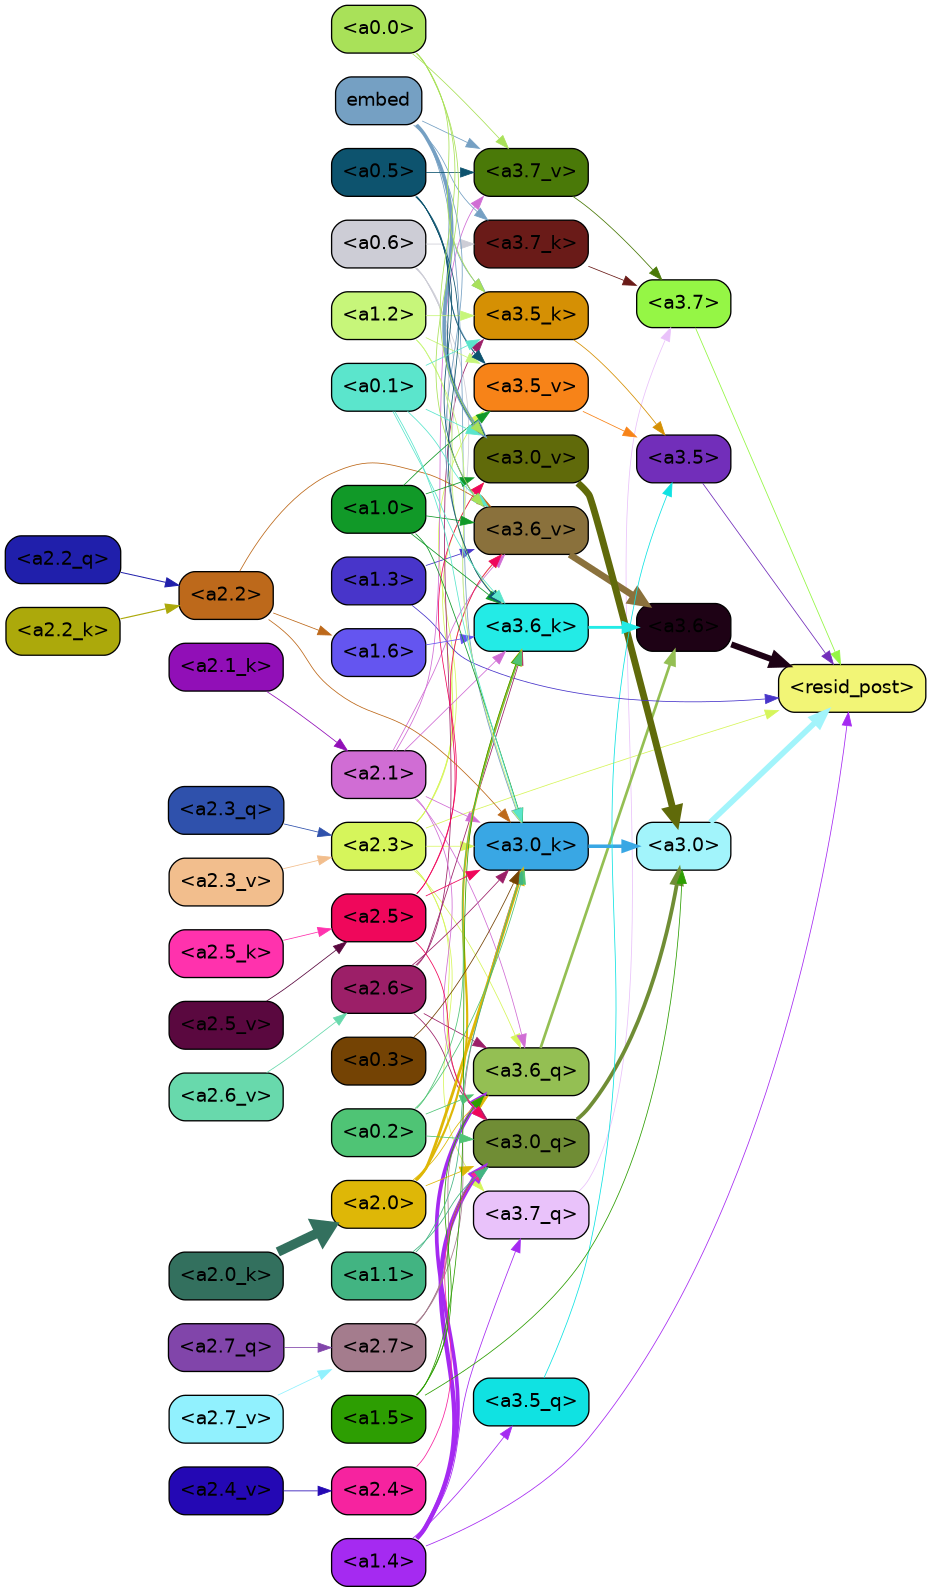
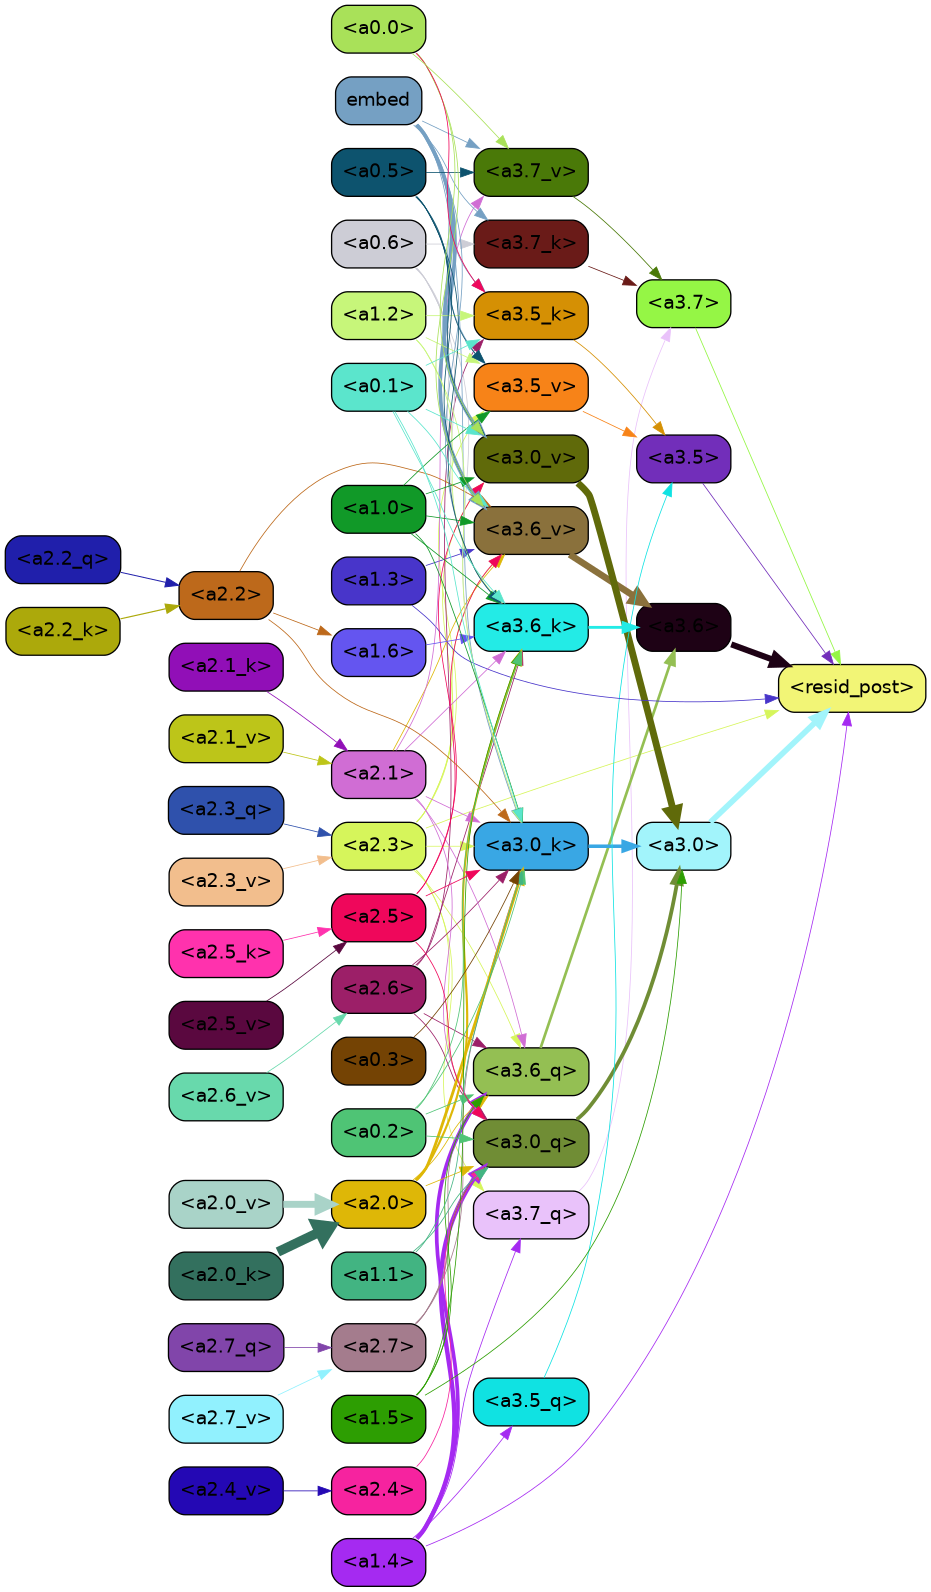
(448, 167) -> (448, 167)
none -> (448, 310)
(441, 656) -> (441, 656)
none -> (226, 739)
none -> (226, 1204)
